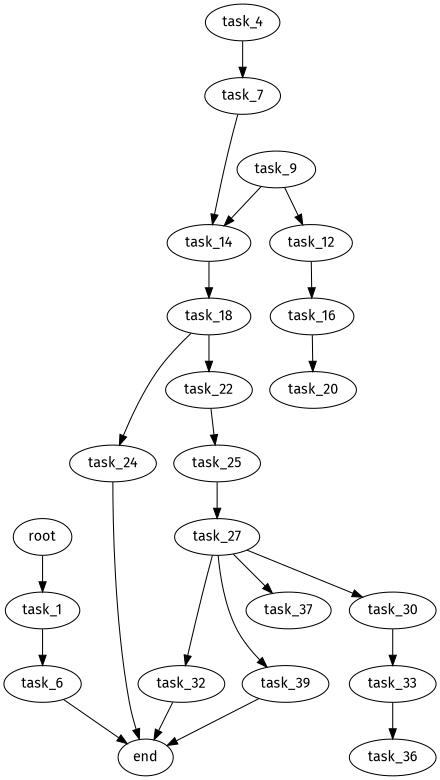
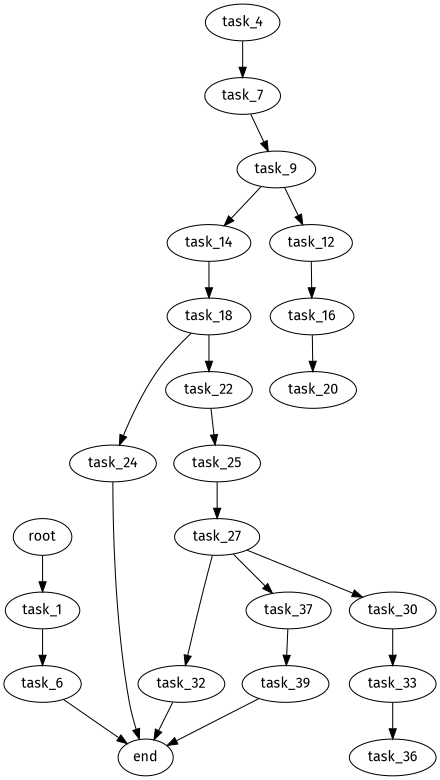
(225, 164) -> (257, 128)
(229, 612) -> (287, 642)
